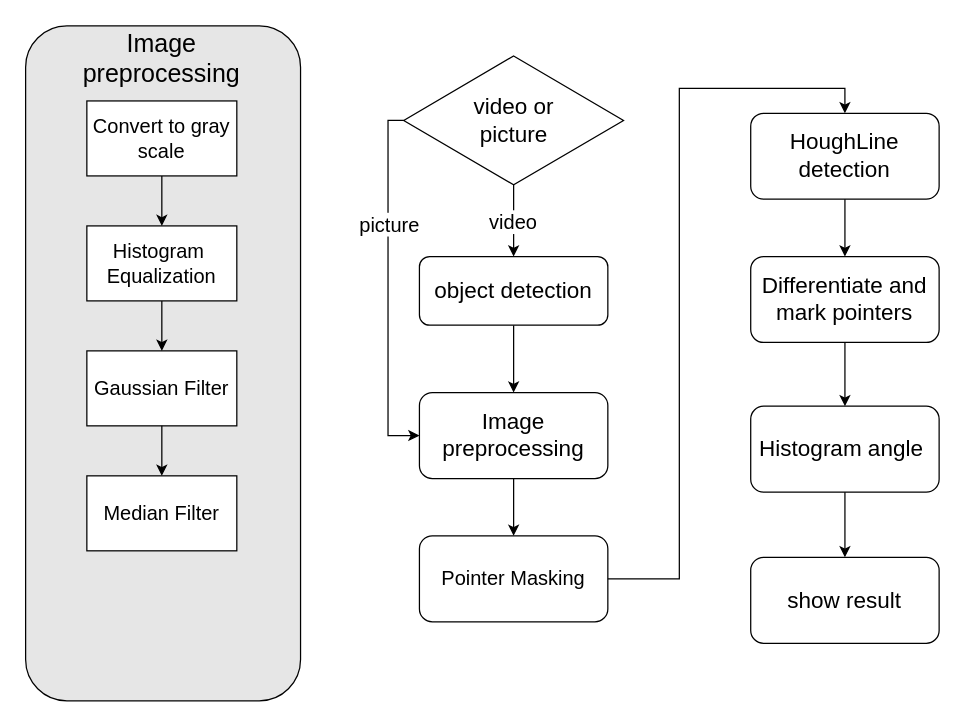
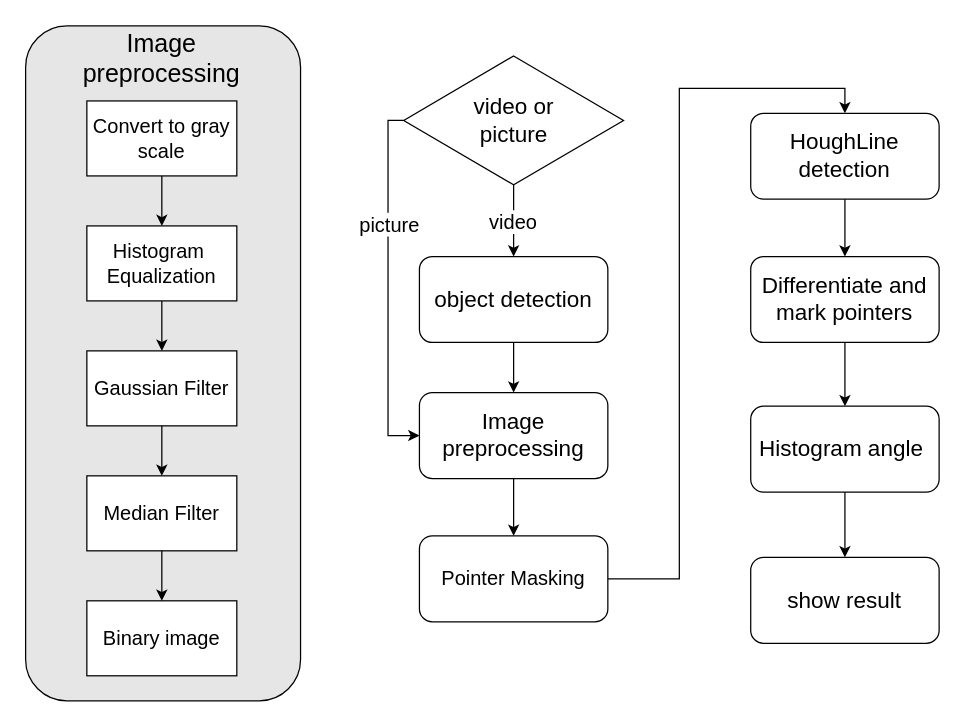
(514, 291) -> (514, 299)
none -> (162, 572)
none -> (162, 638)
